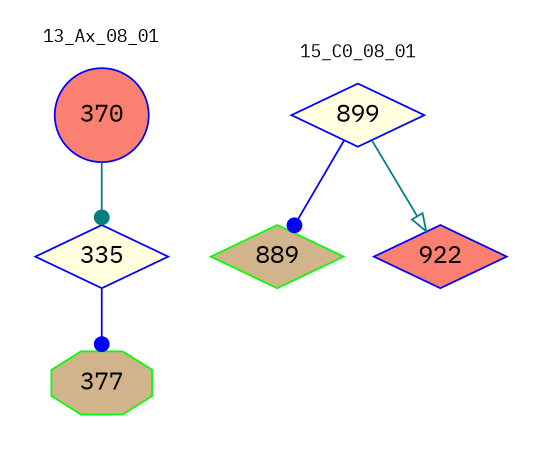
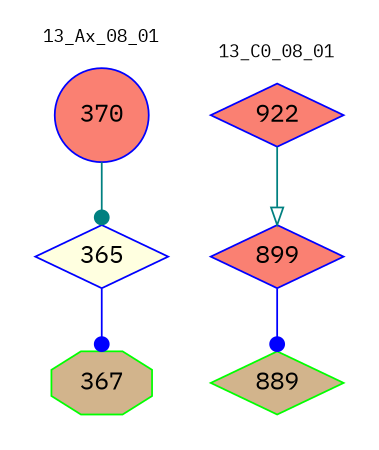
(359, 53) -> (277, 53)
(358, 115) -> (277, 257)
(394, 178) -> (277, 177)
(102, 257) -> (102, 257)
(102, 383) -> (102, 383)
